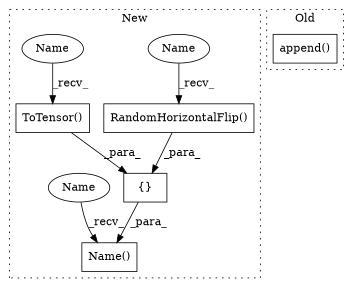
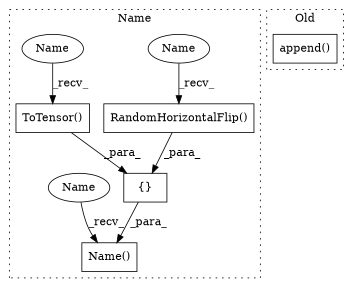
(135, 19) -> (135, 19)
